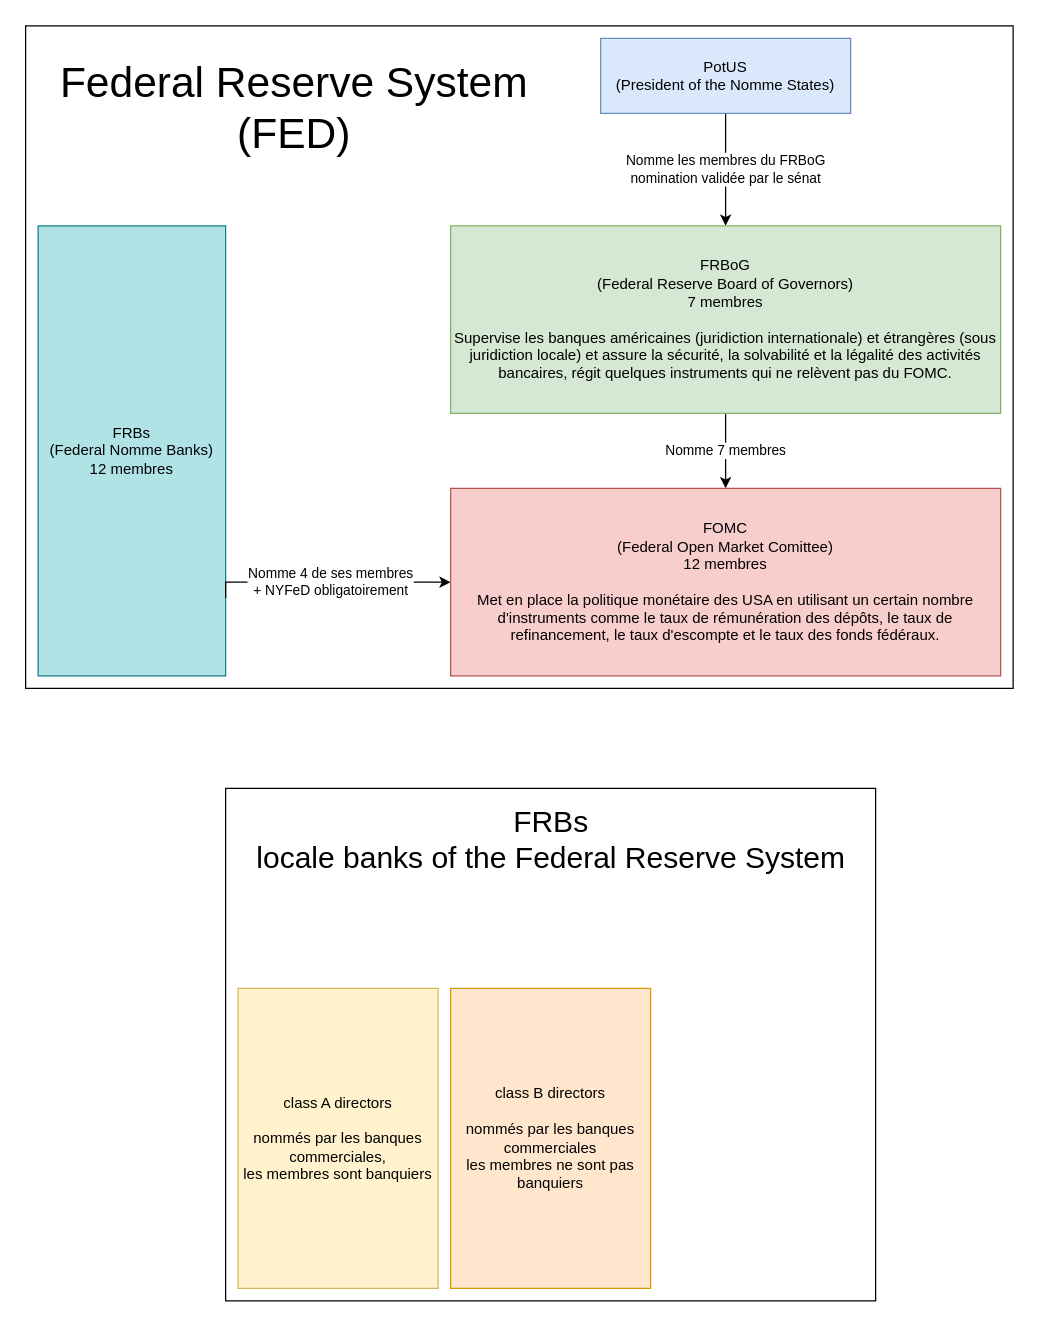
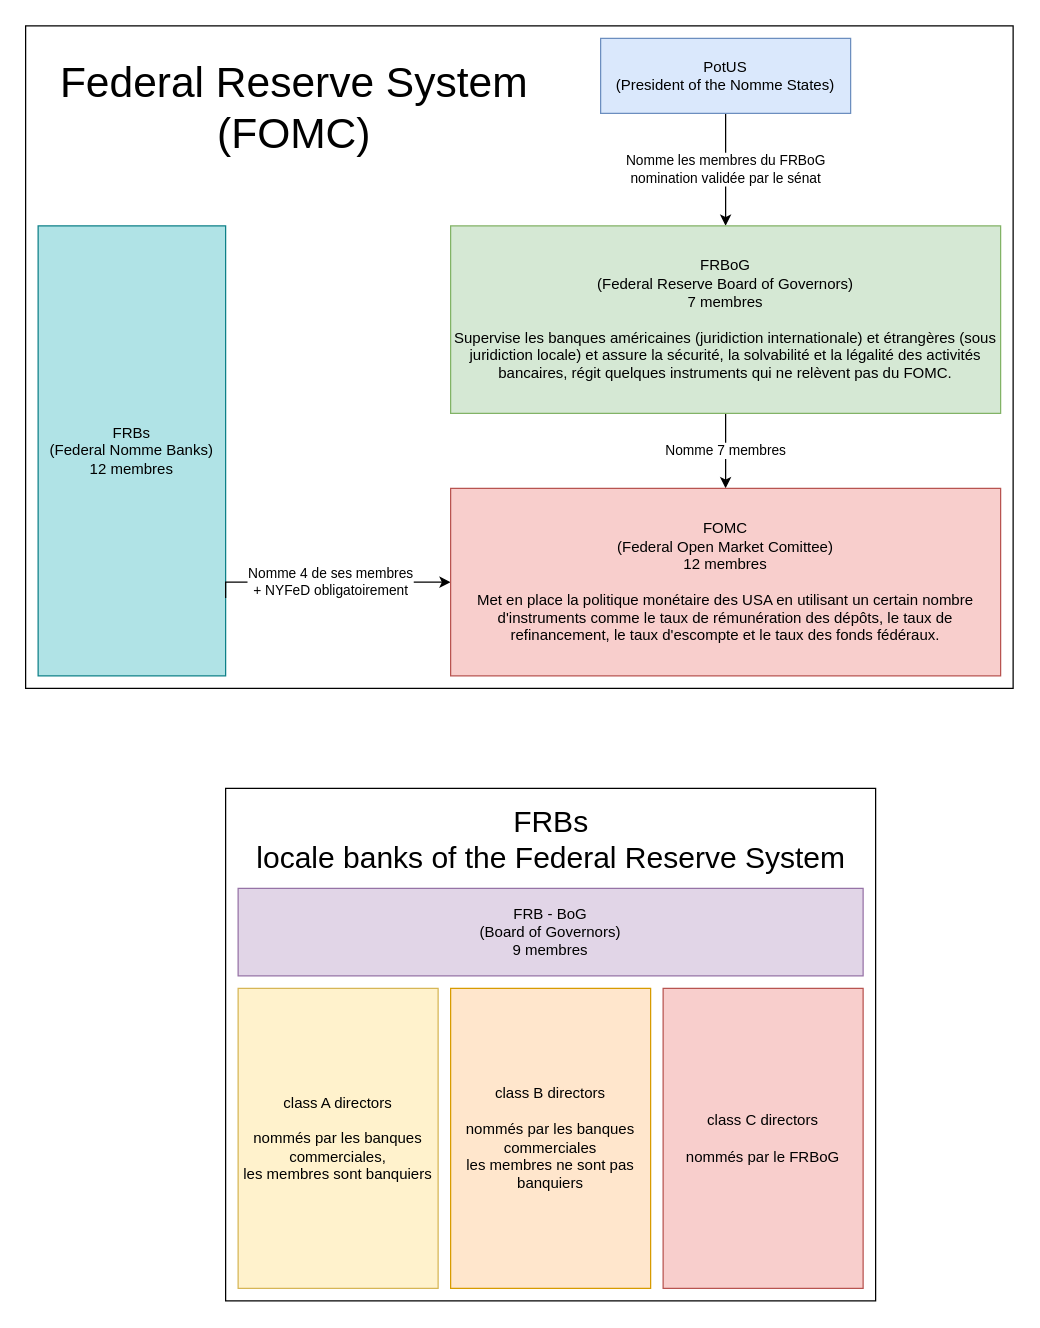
(294, 107) -> (294, 107)
none -> (551, 932)
none -> (763, 1138)
